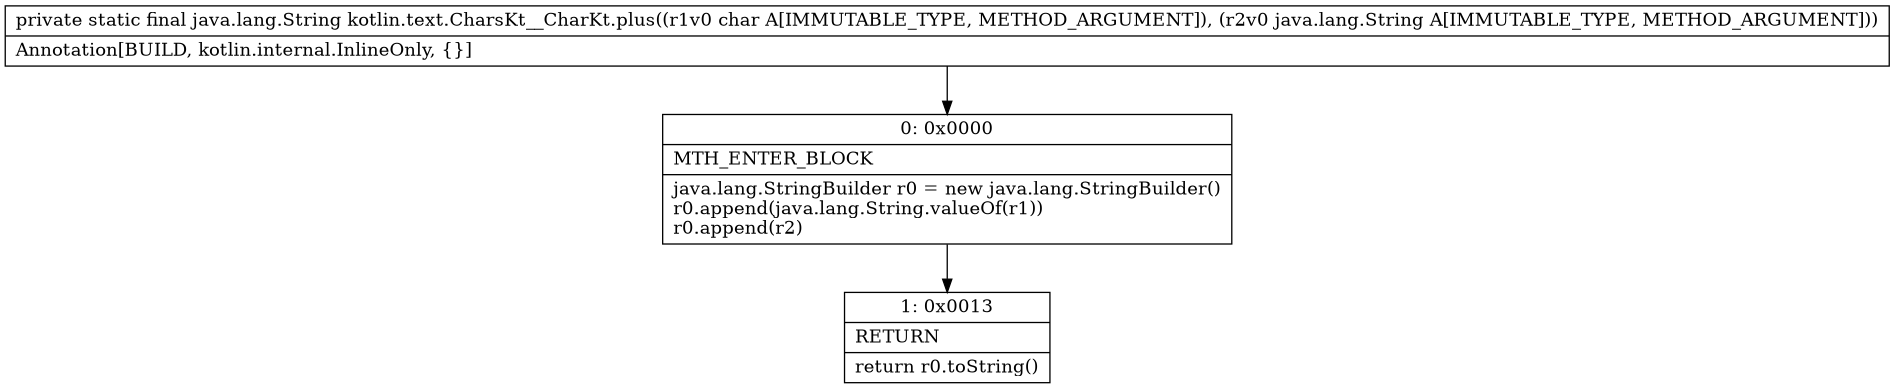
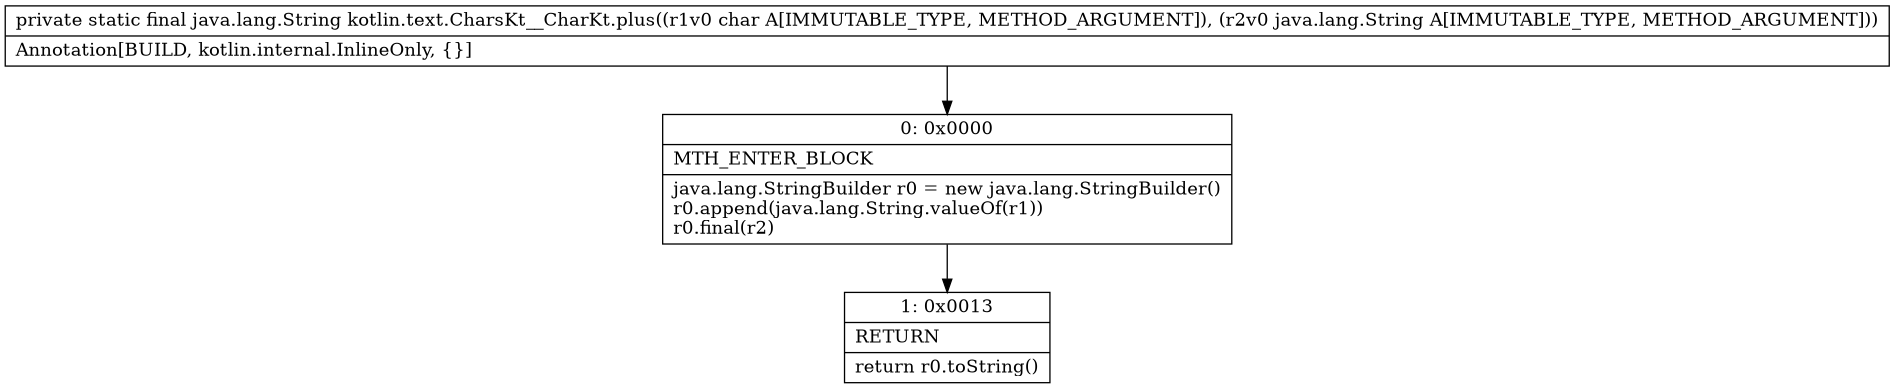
(739, 228) -> (724, 228)
